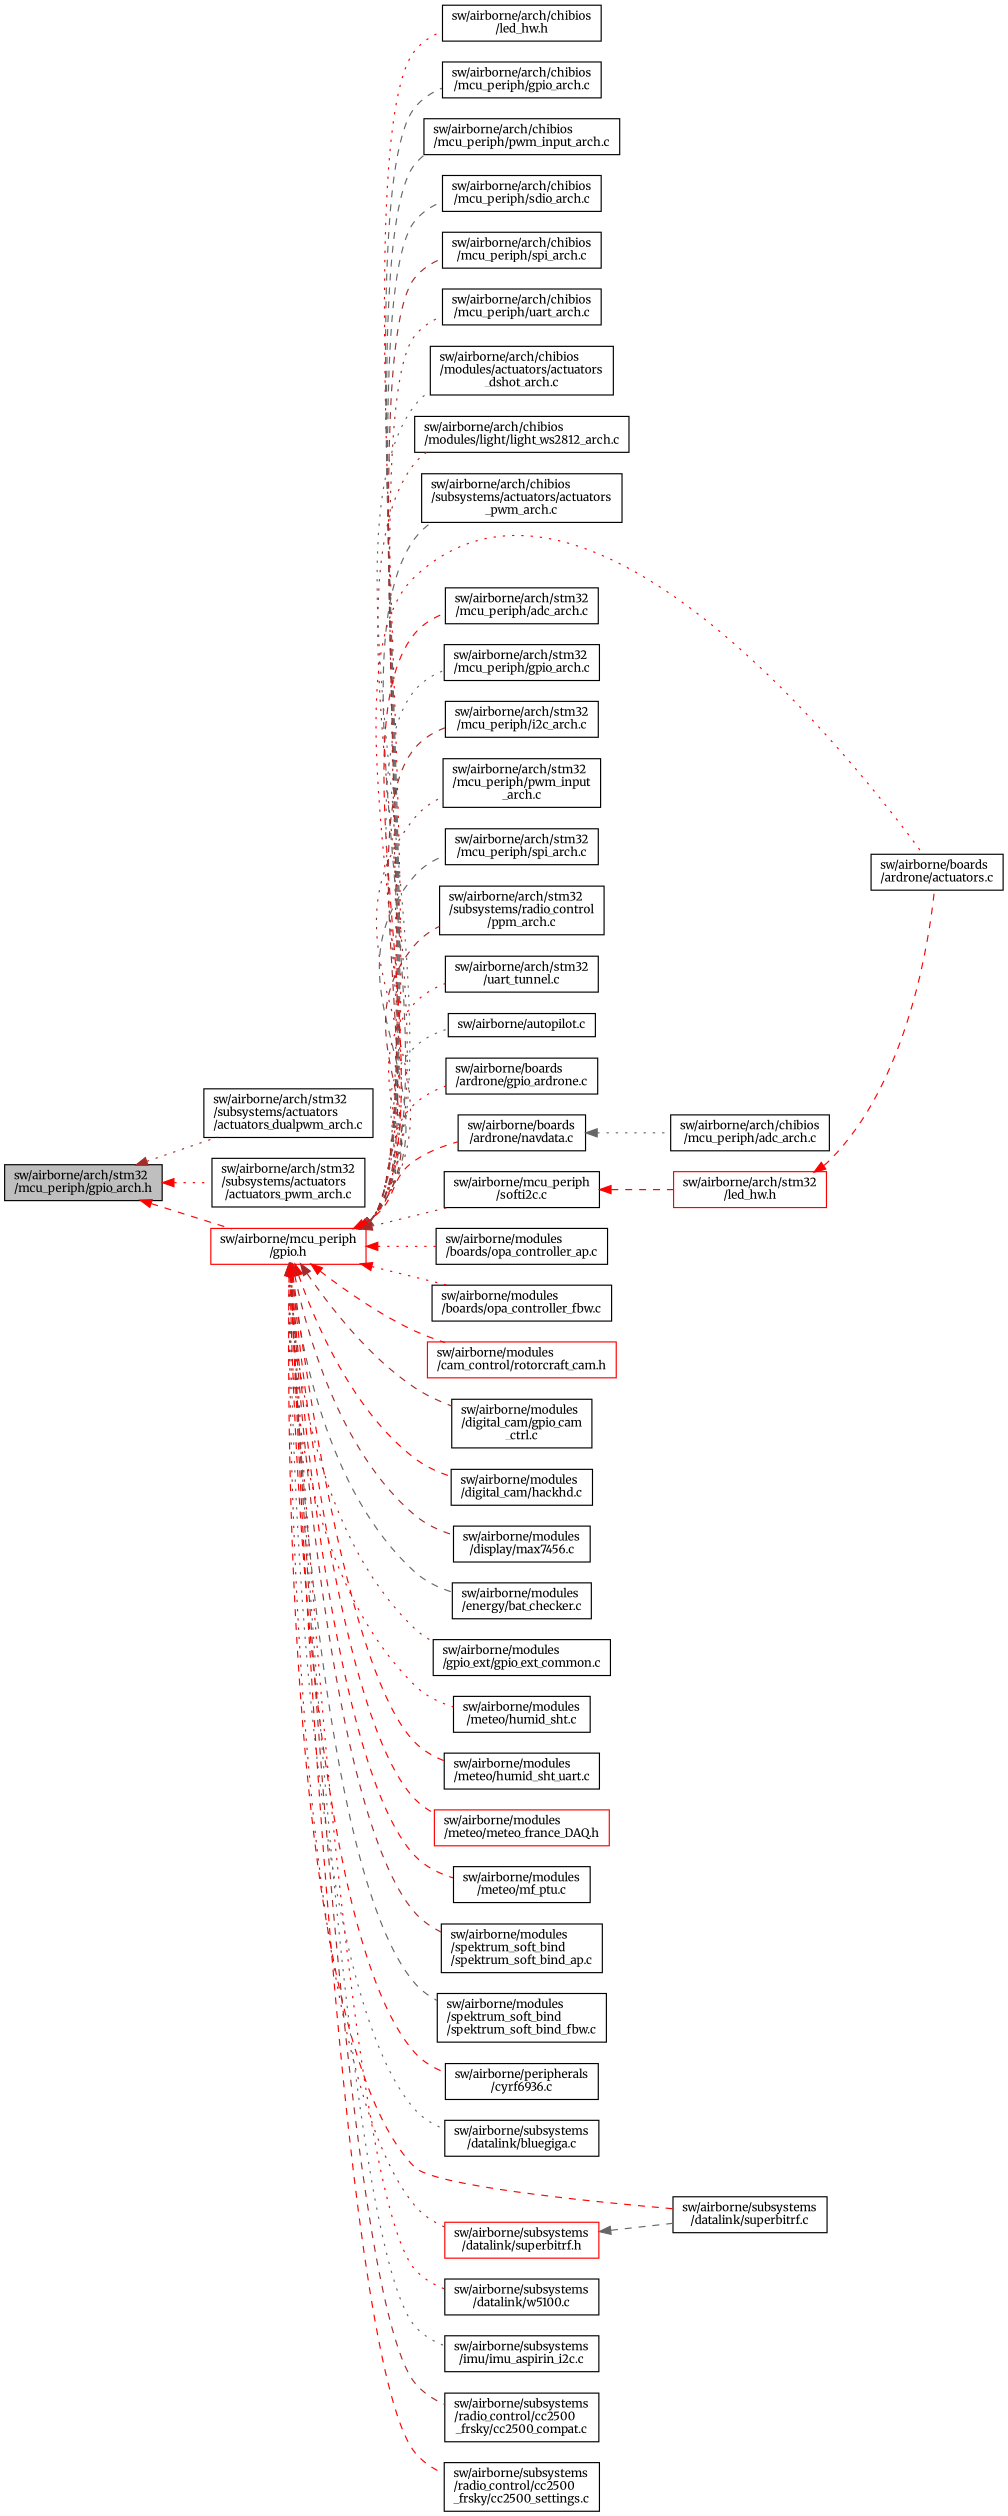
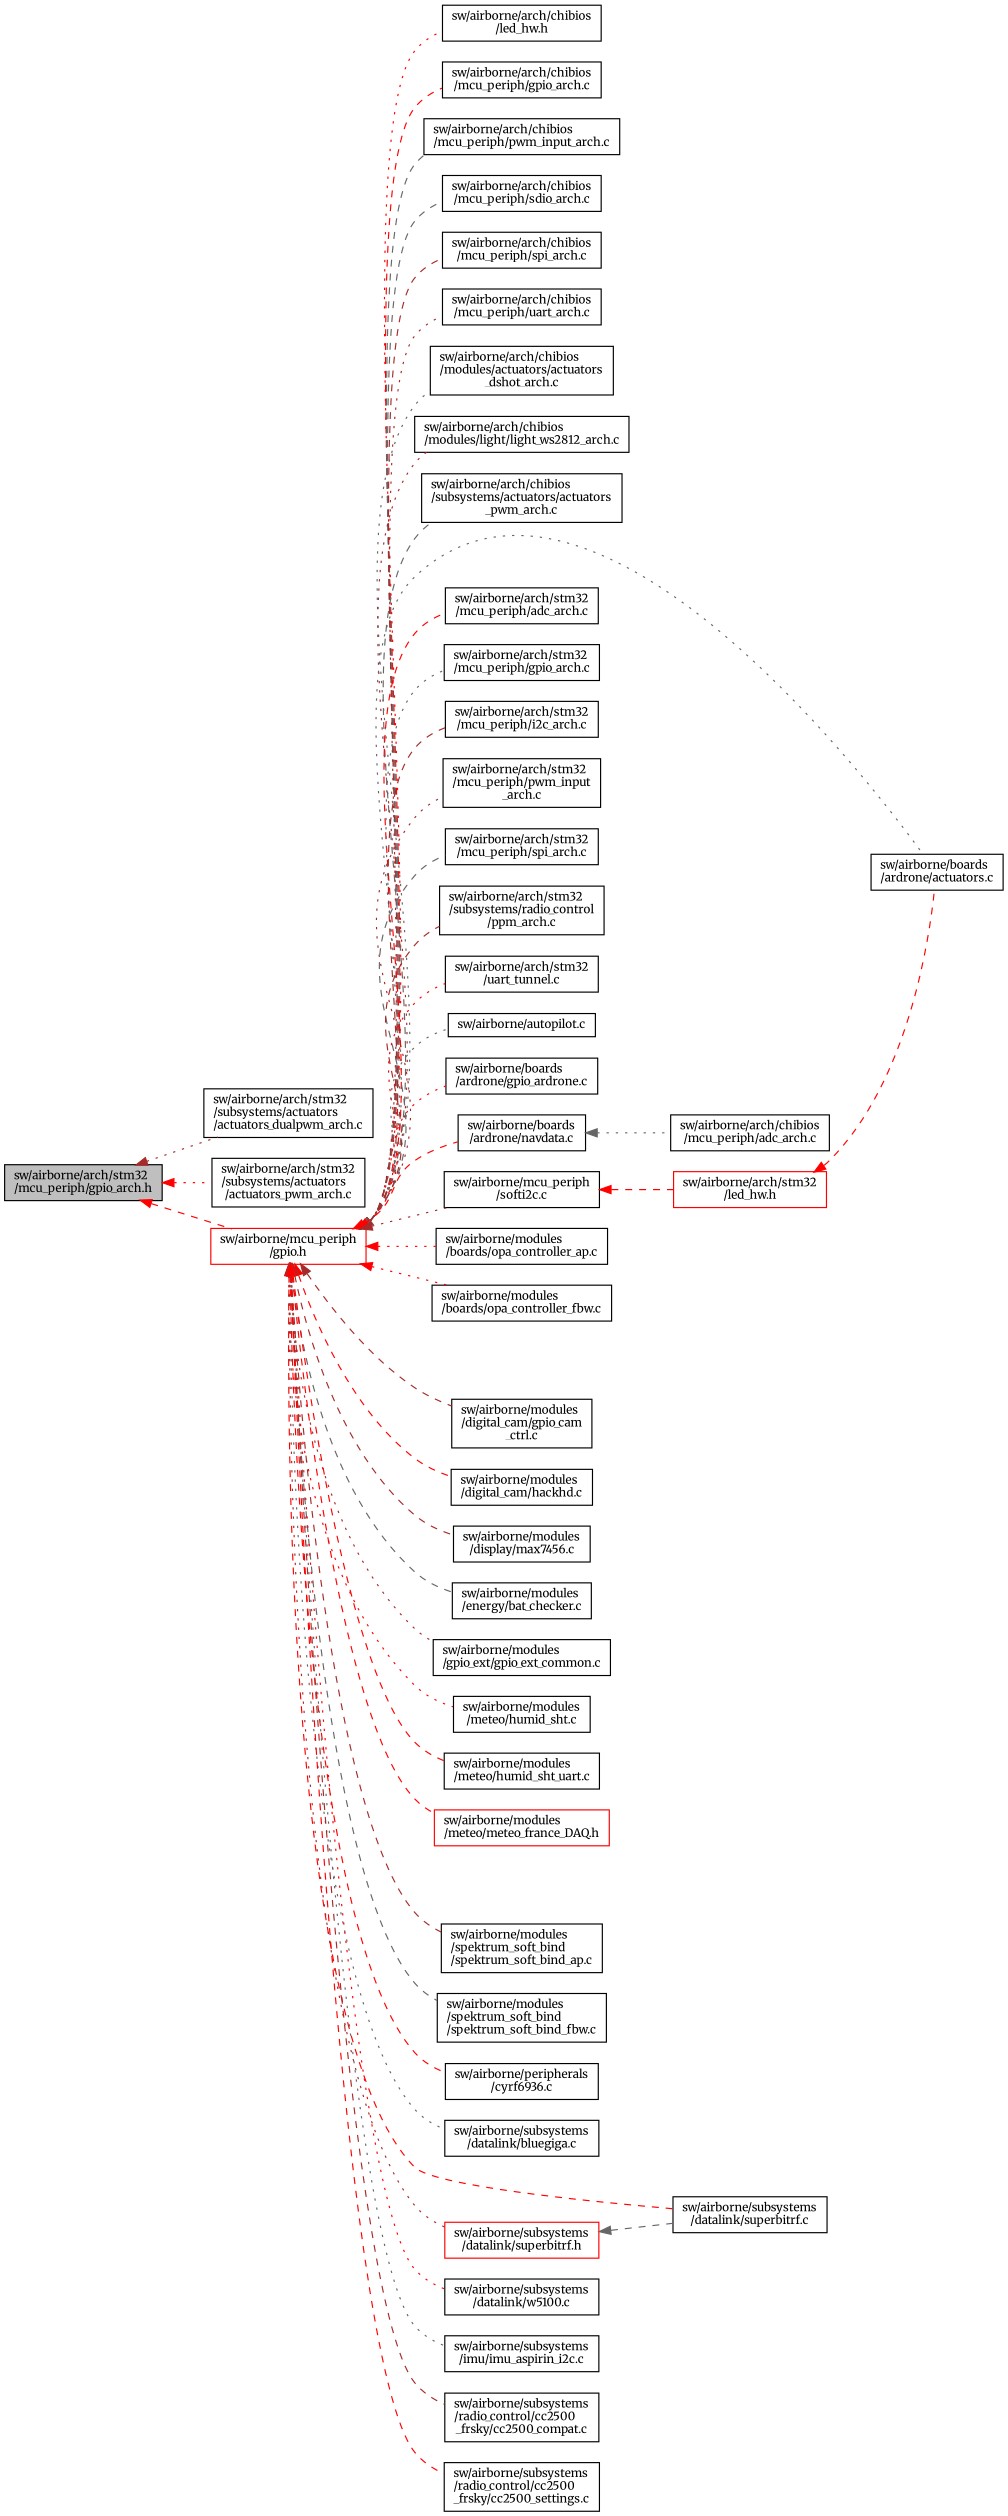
(411, 584) -> (411, 584)
(392, 648) -> (392, 648)
(522, 1360) -> none
(522, 1885) -> none
